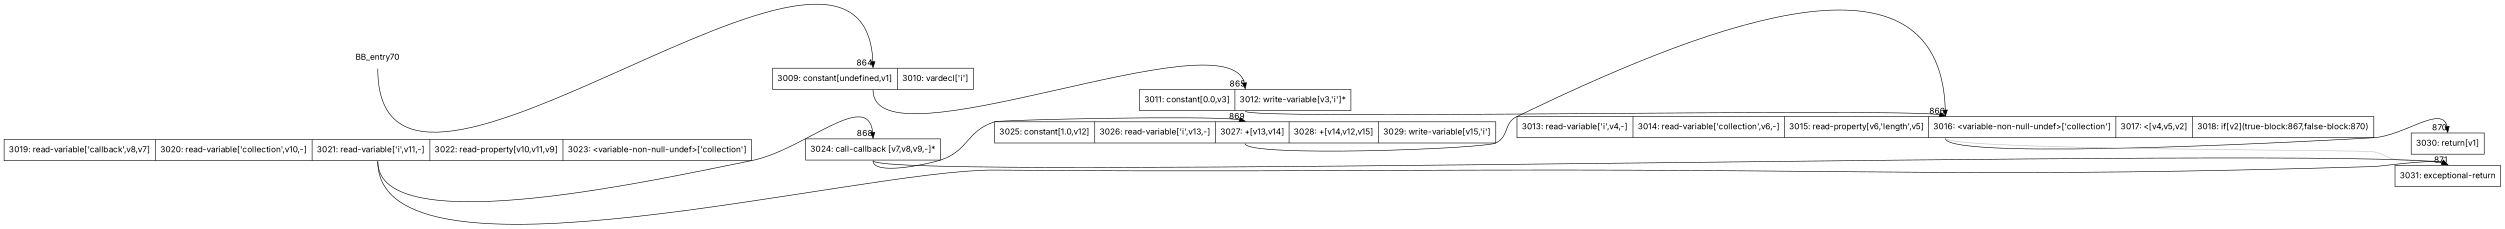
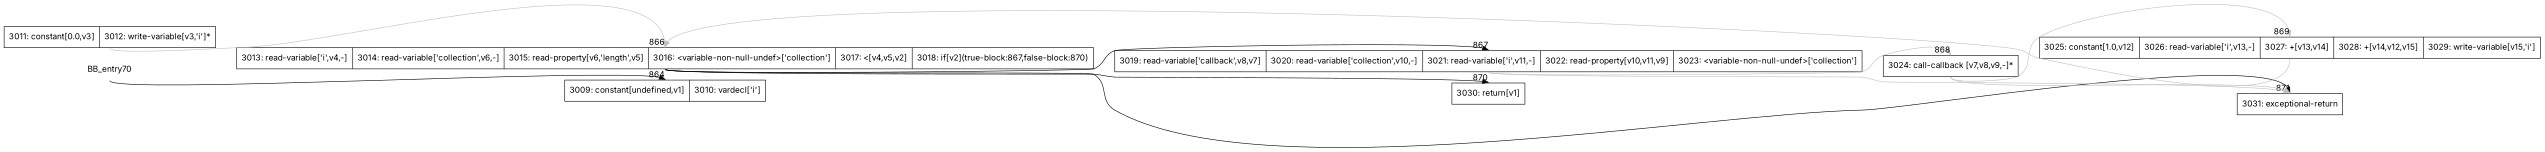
none -> (1078, 70)
(1617, 71) -> (1486, 20)
(1056, 90) -> none
(1592, 114) -> (394, 26)
(1048, 120) -> (2109, 15)
(2207, 149) -> (1465, 143)
(1658, 163) -> (2117, 85)
(1395, 170) -> (1886, 82)
(626, 185) -> (1803, 73)
